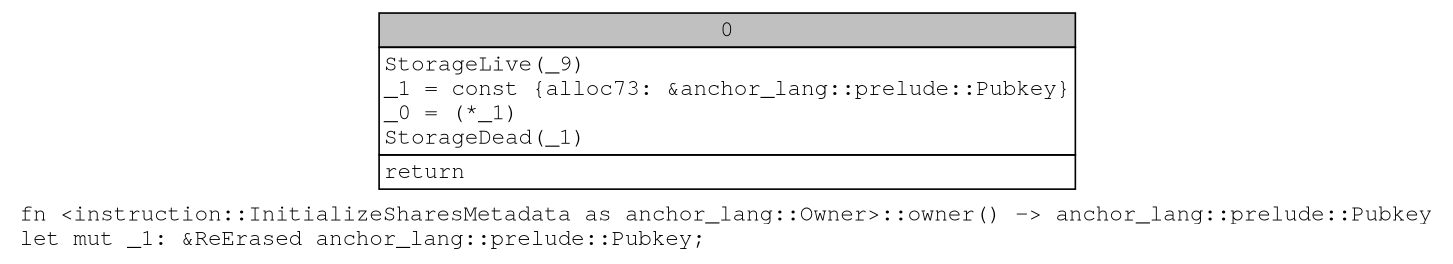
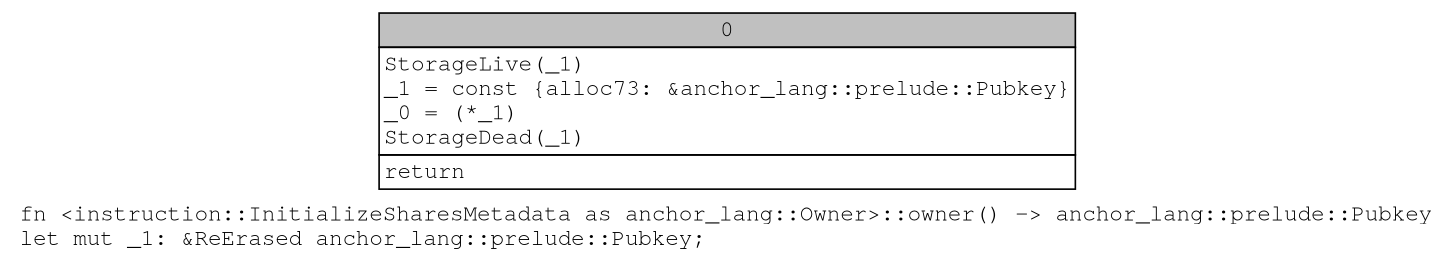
(485, 64) -> (485, 64)
